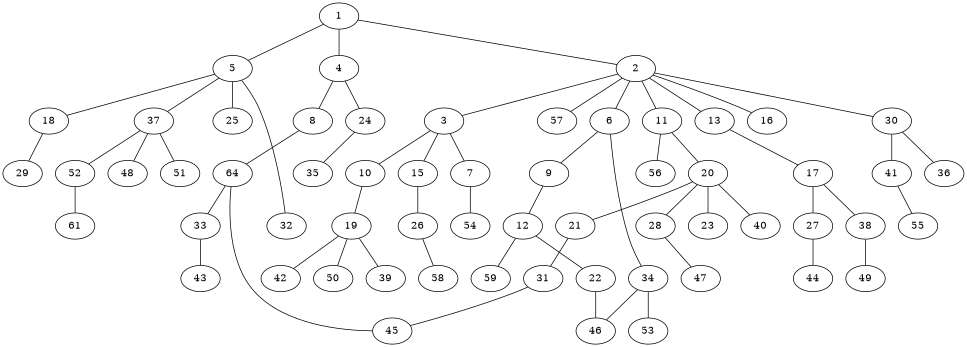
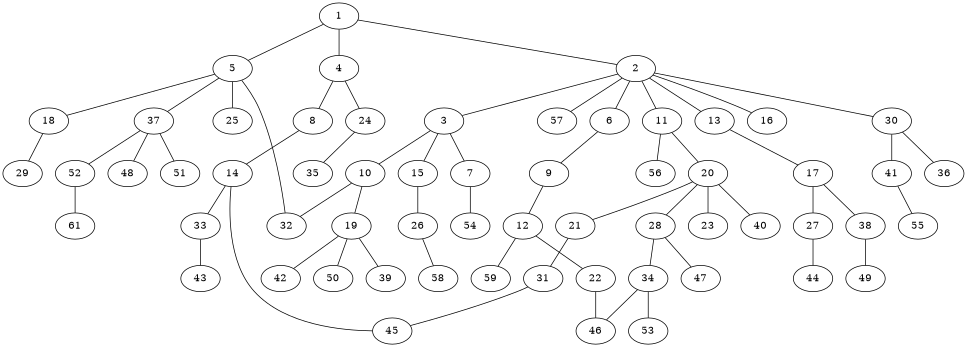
(233, 174) -> (233, 174)
none -> (326, 200)
(620, 202) -> (652, 252)
